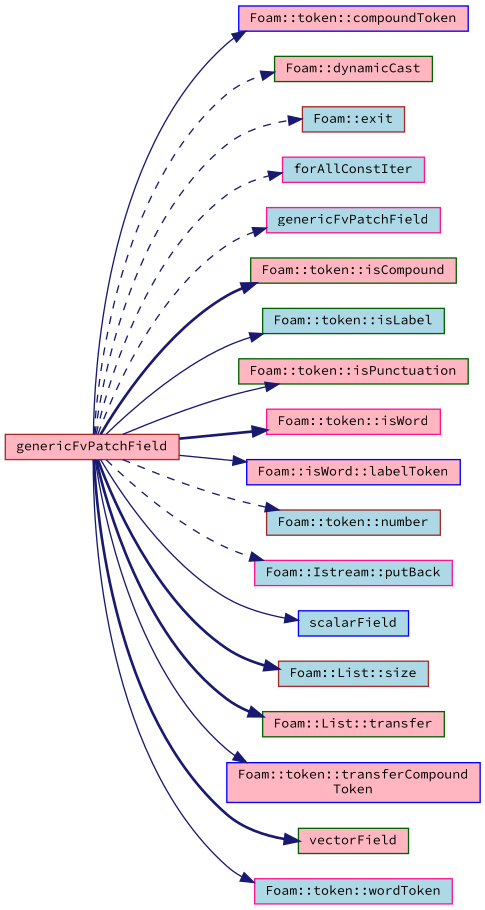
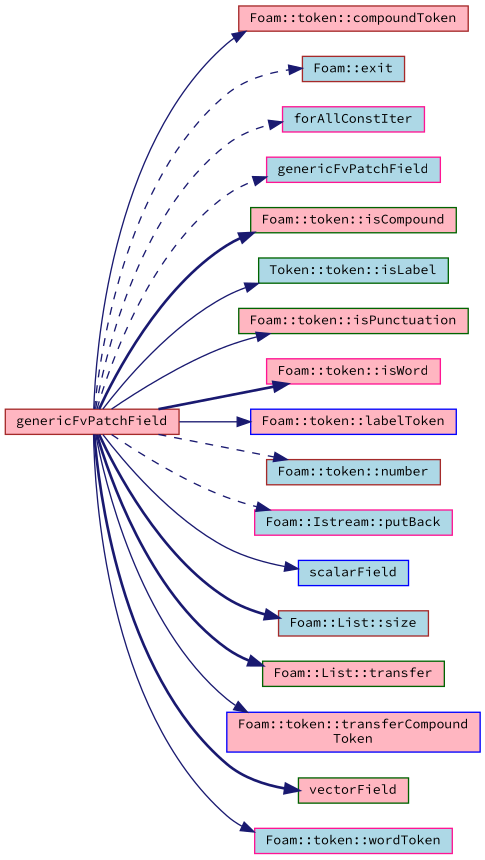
(353, 19) -> (353, 19)
(353, 69) -> none
(353, 321) -> (353, 271)
(353, 472) -> (353, 422)
